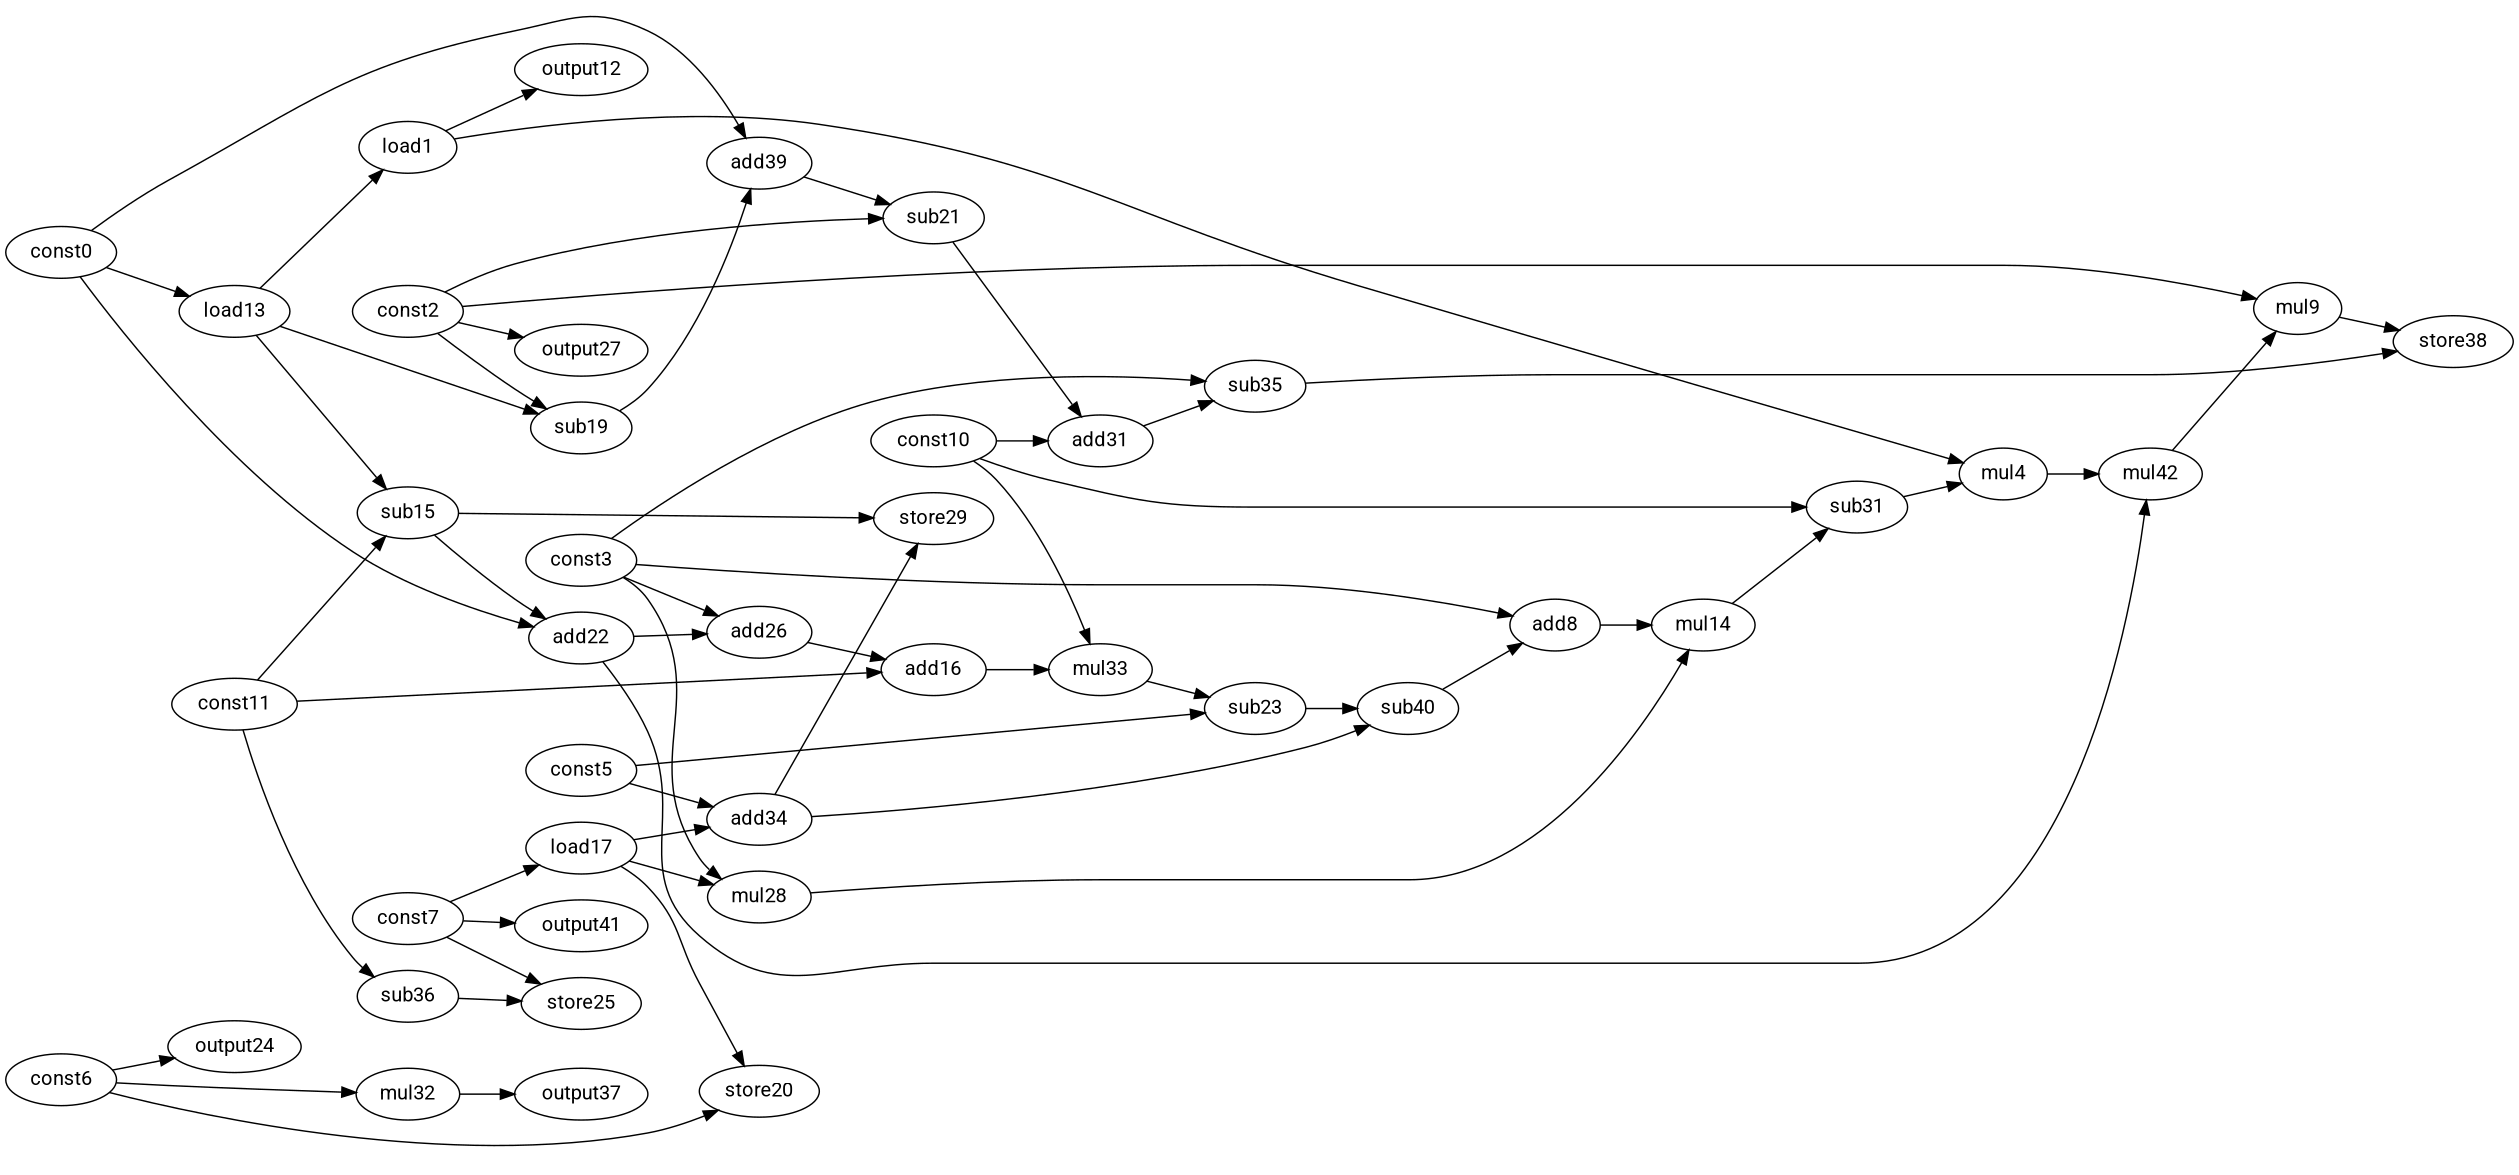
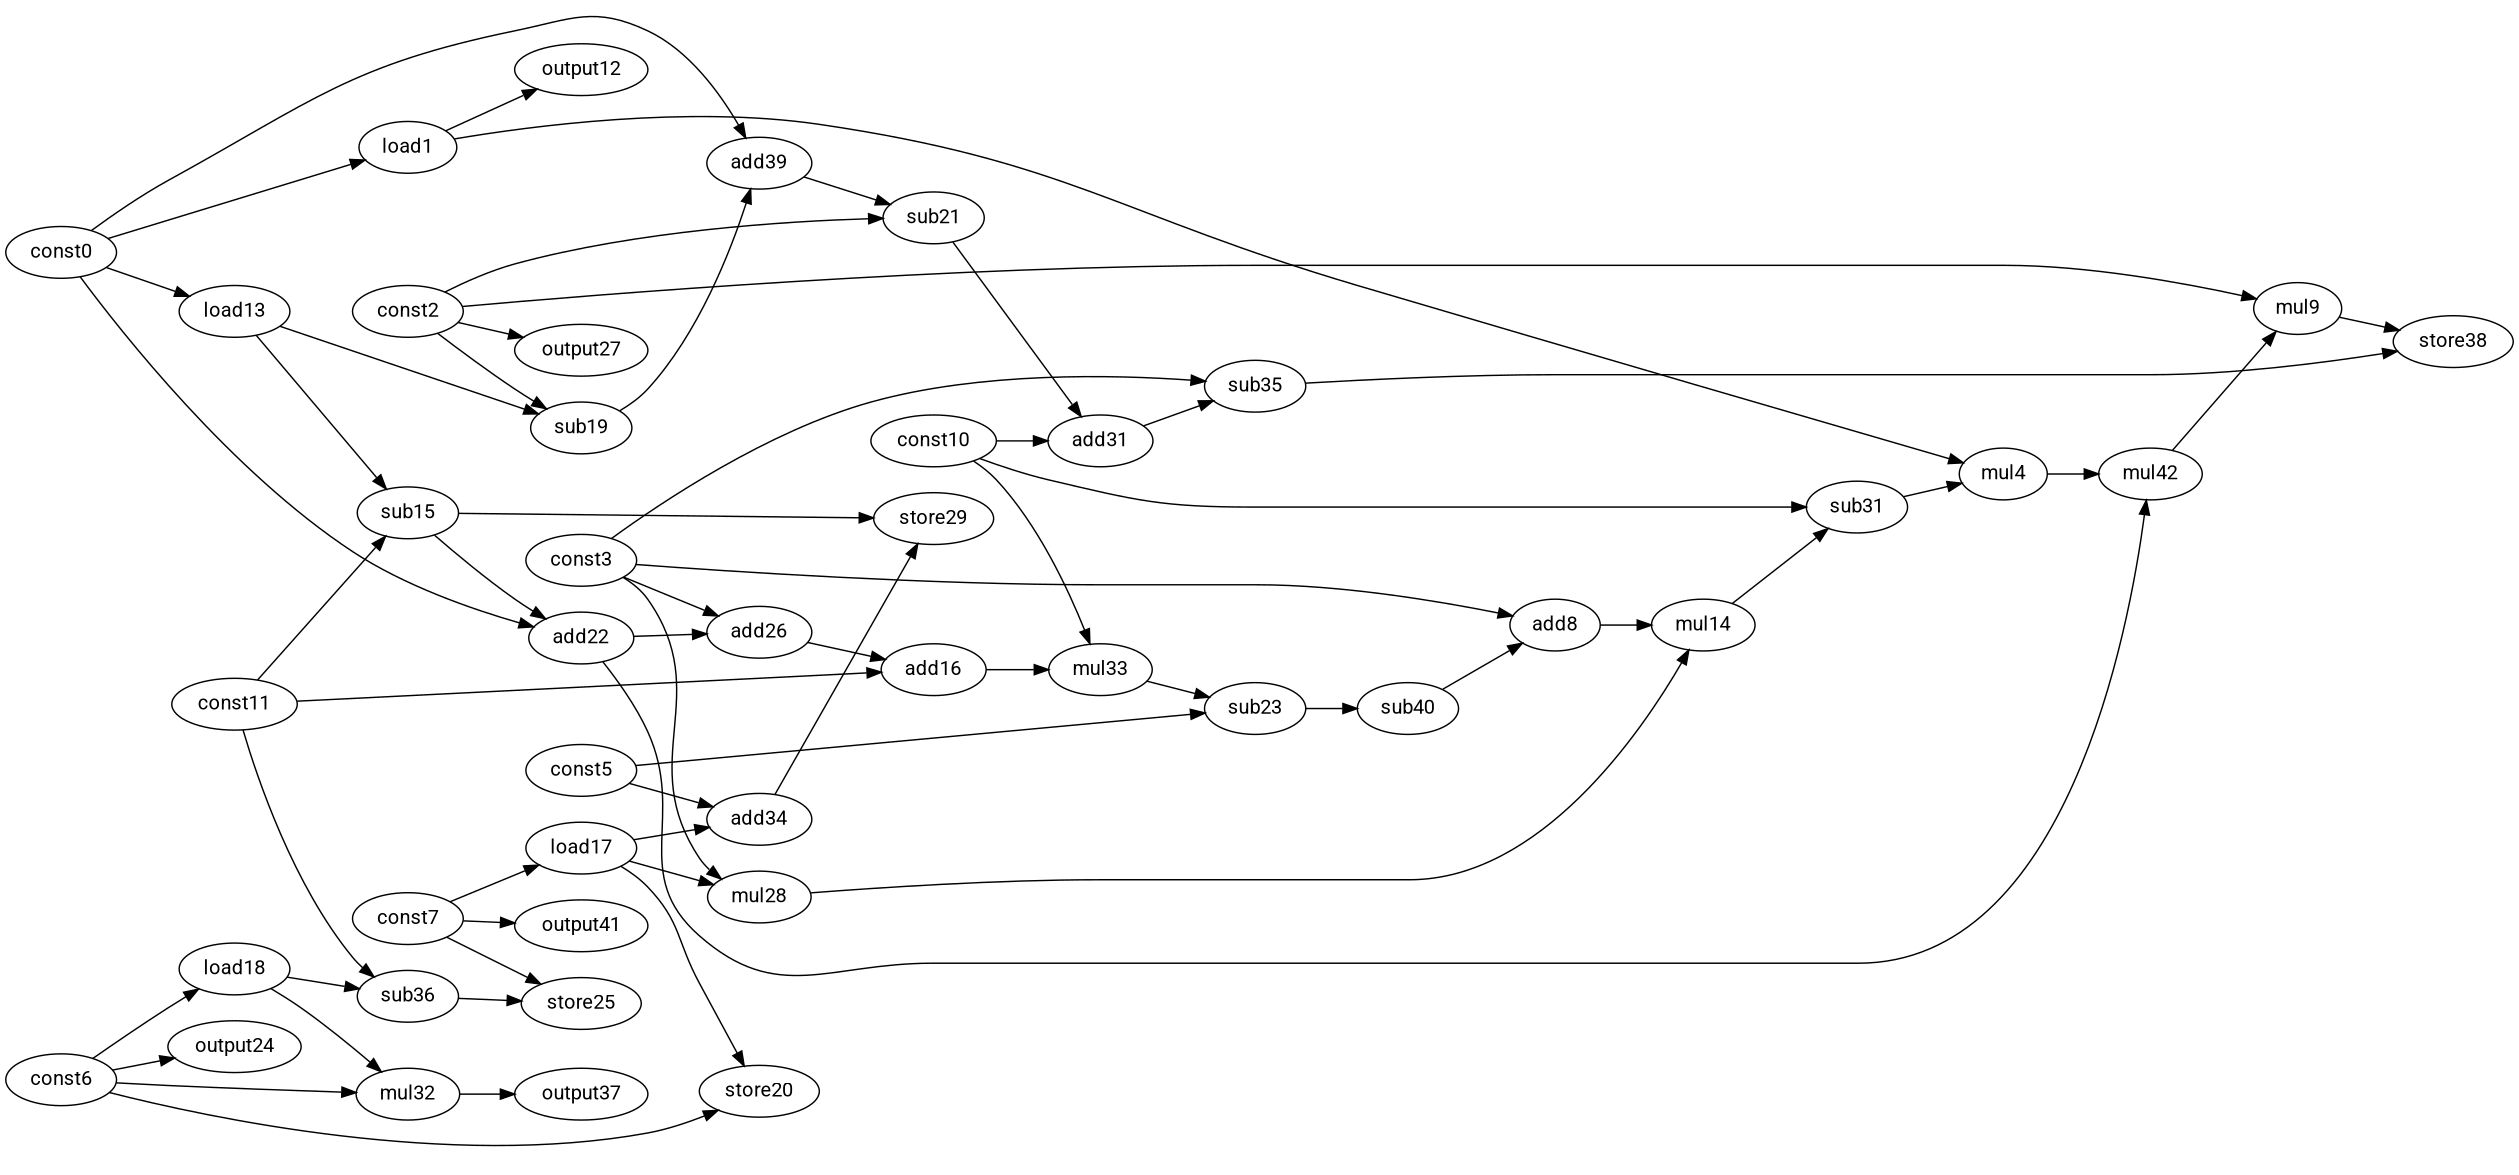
(316, 234) -> (230, 201)
(1086, 789) -> none
none -> (235, 969)
